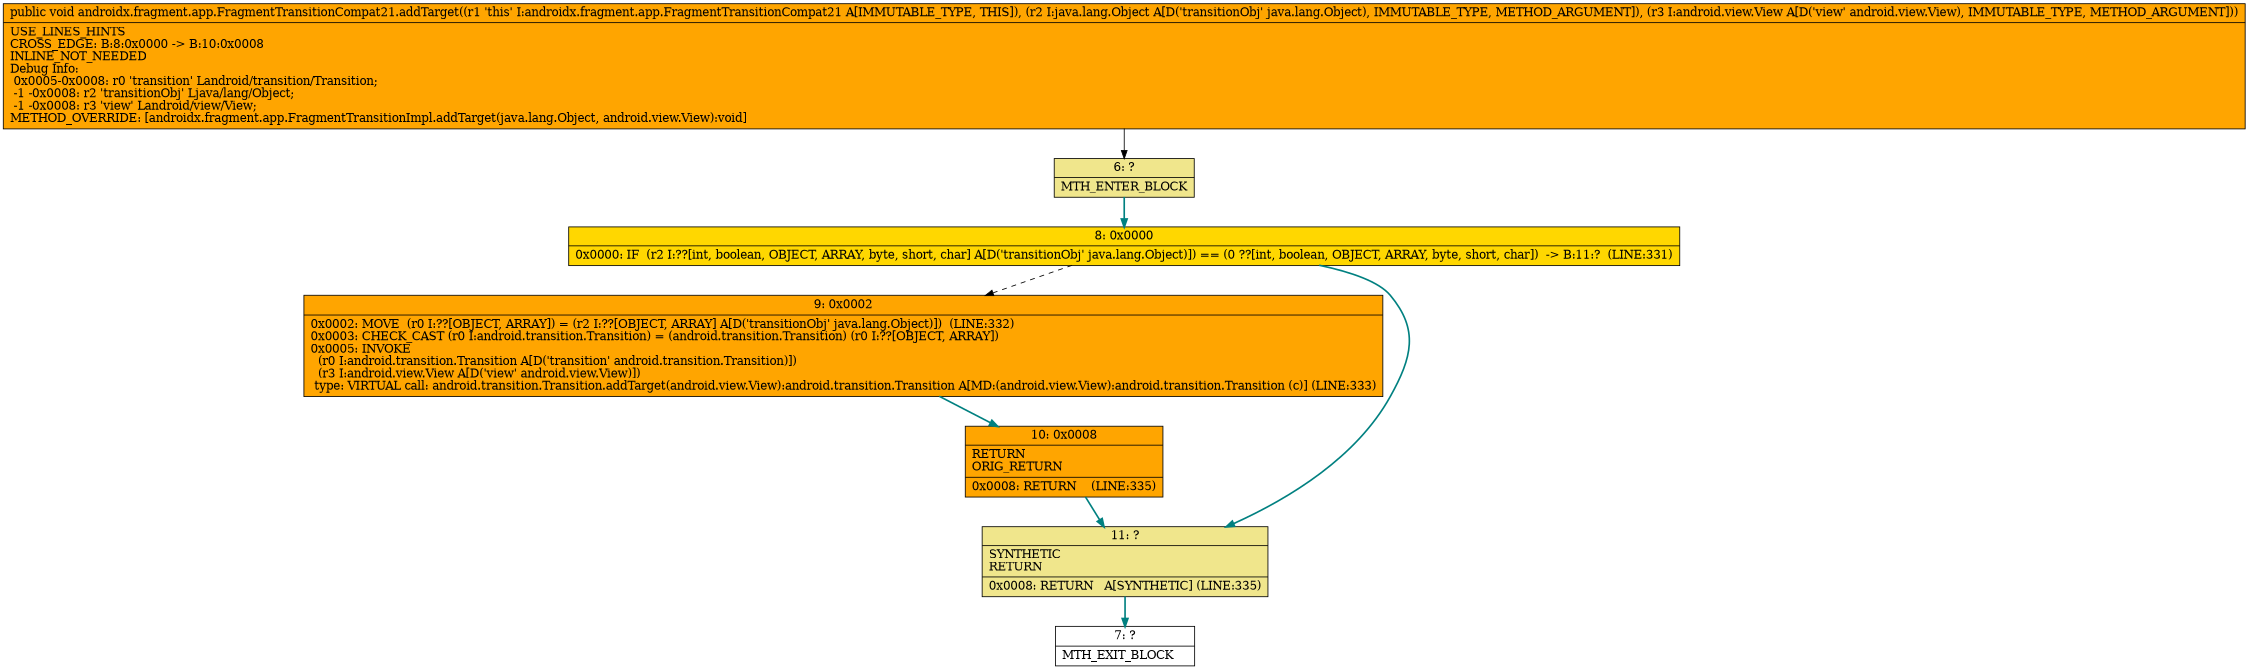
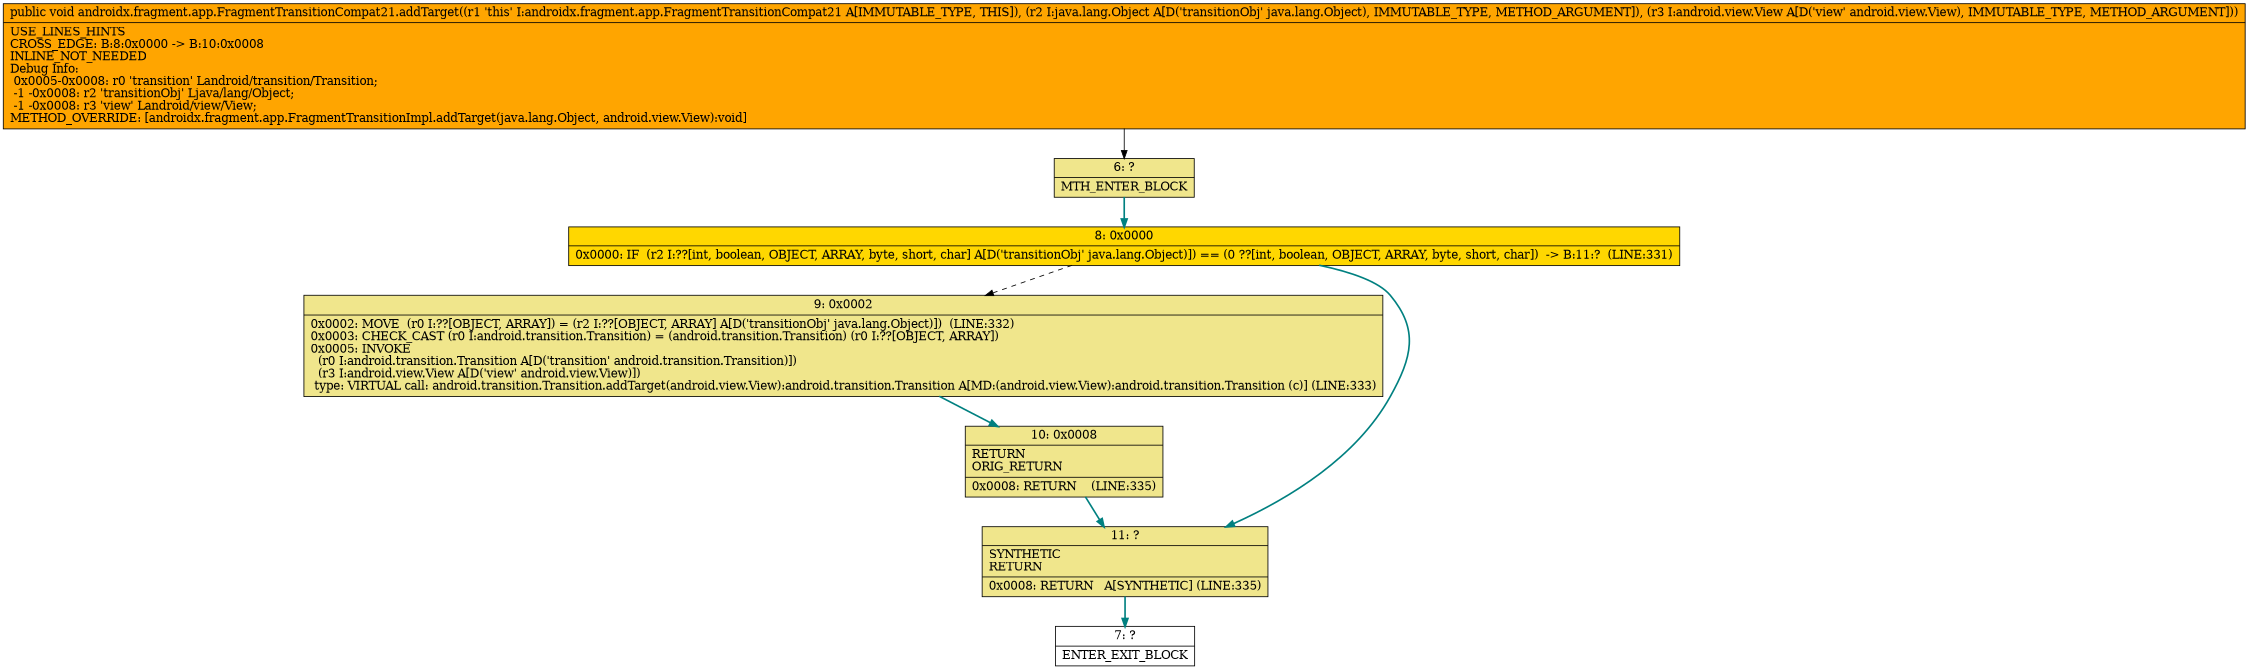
(843, 346) -> (843, 346)
(1064, 462) -> (1064, 462)
(1118, 656) -> (1125, 656)
